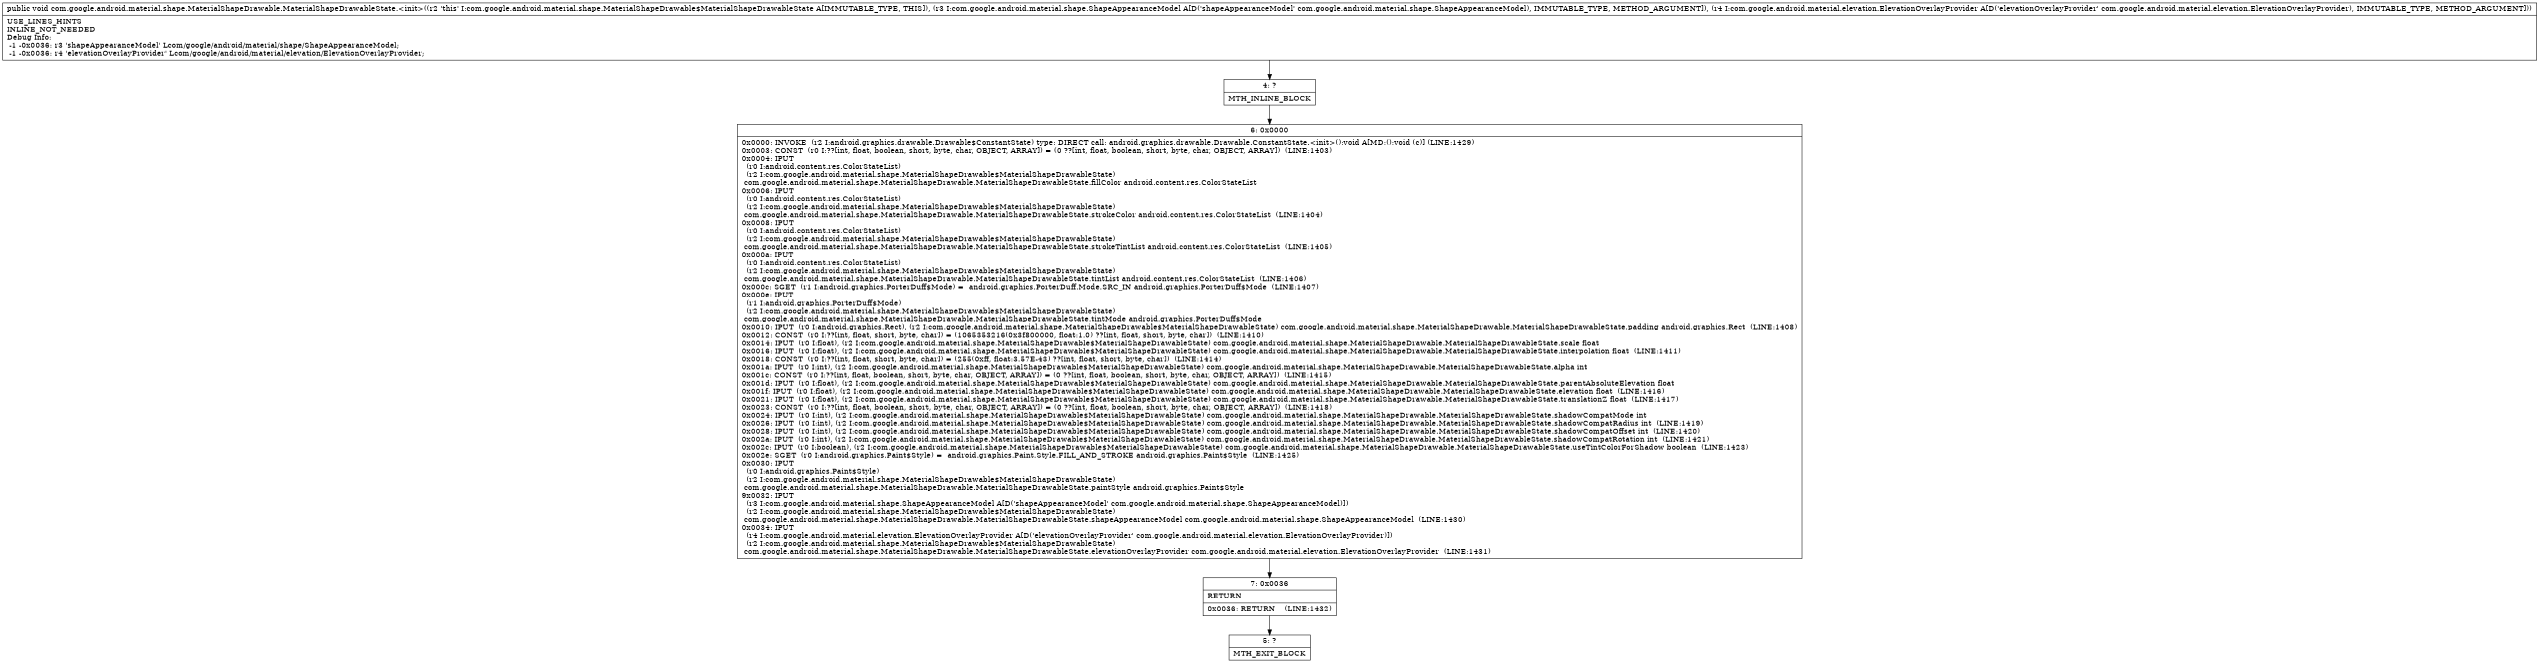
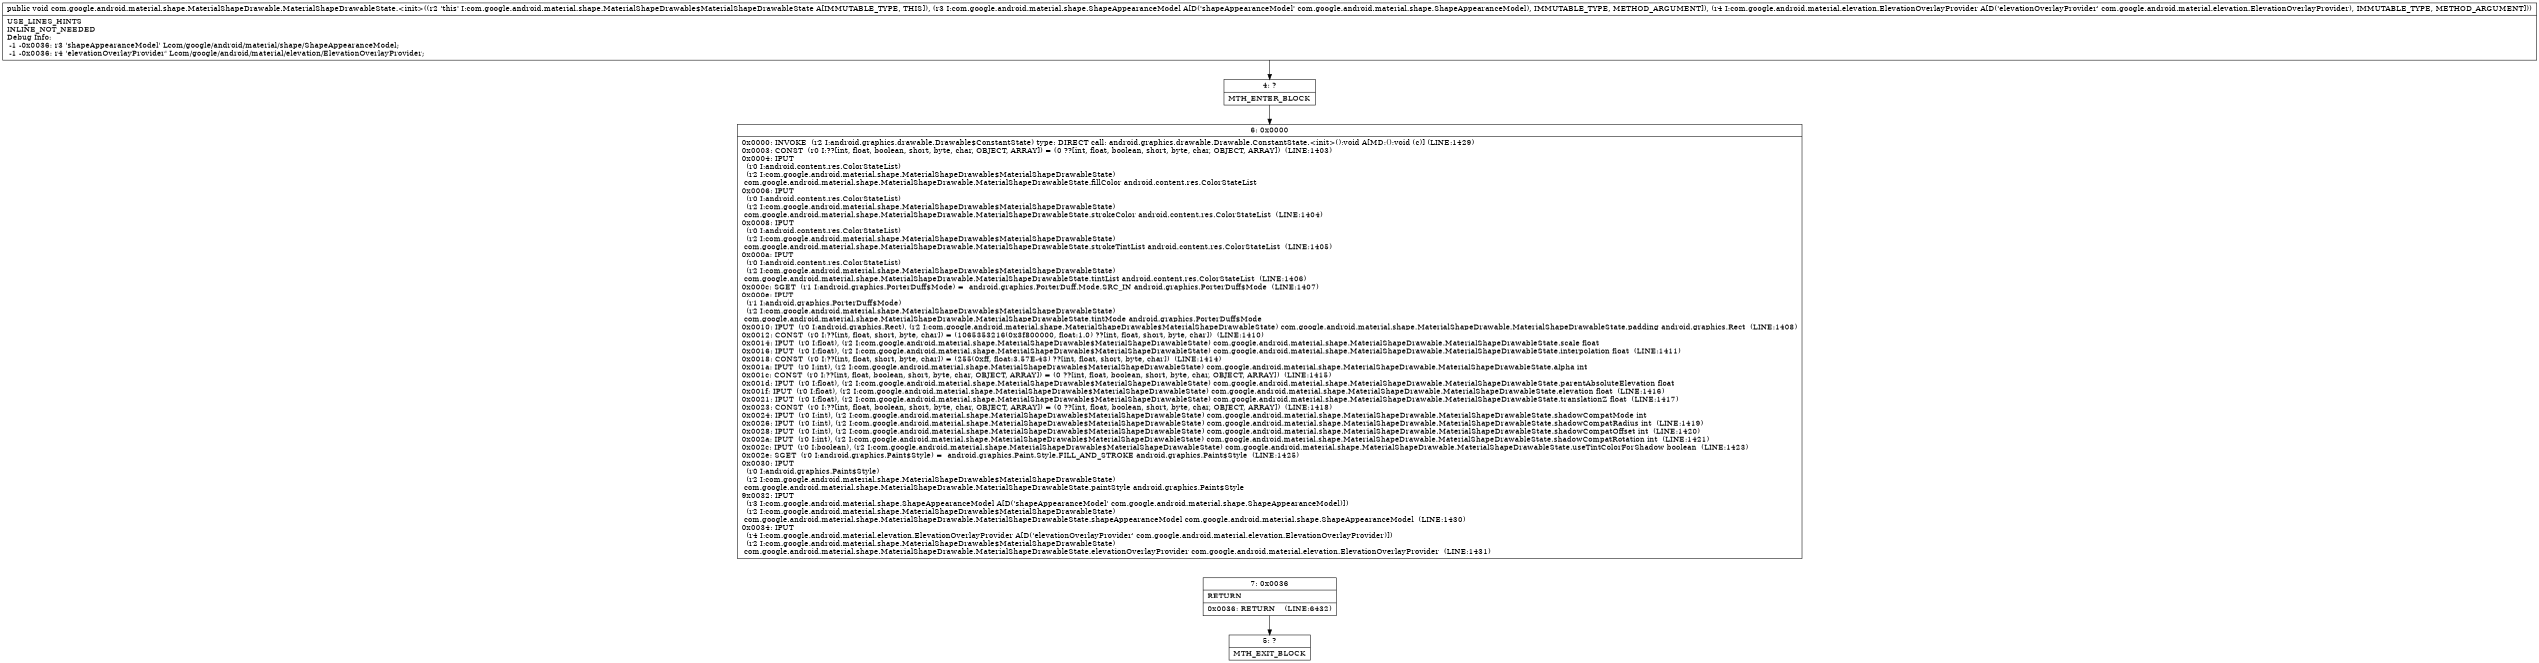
(1270, 98) -> (1269, 98)
(1270, 565) -> none
(1270, 609) -> (1270, 609)
